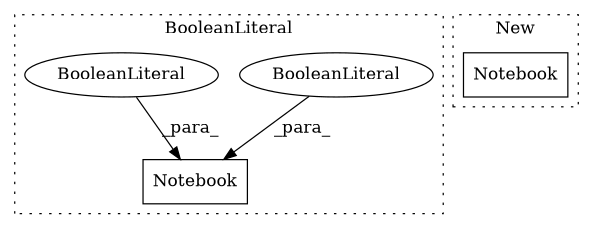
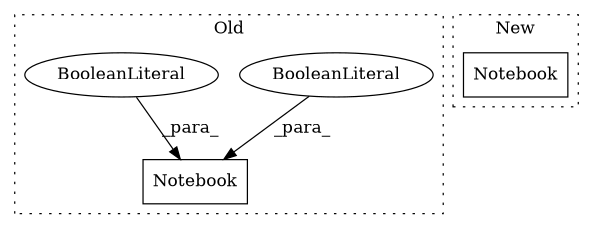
(229, 29) -> (229, 29)
